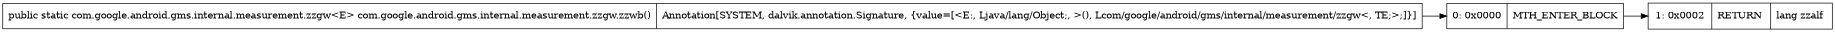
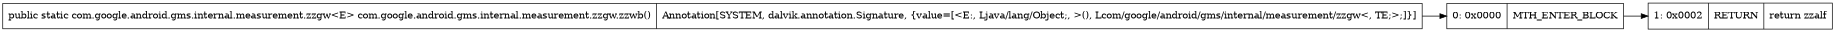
(1800, 16) -> (1798, 16)
